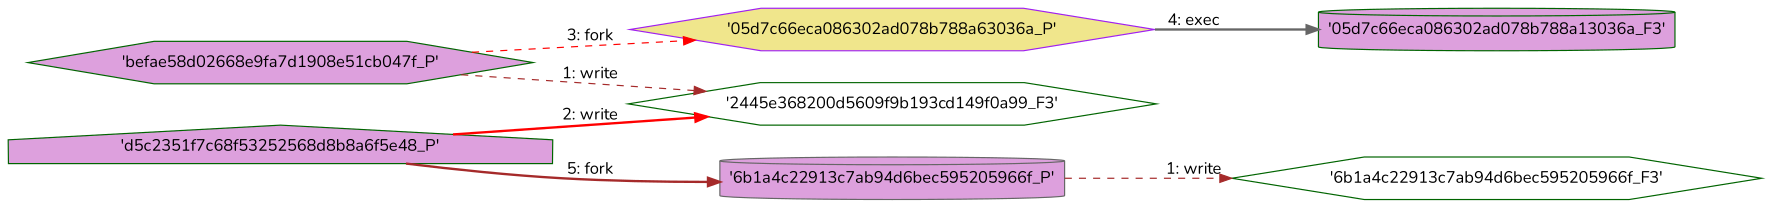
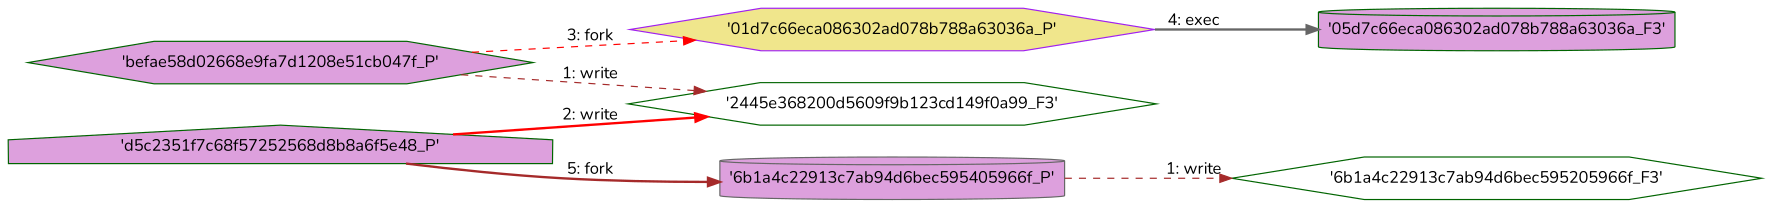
(892, 30) -> (892, 30)
(1497, 30) -> (1497, 30)
(280, 63) -> (280, 63)
(892, 104) -> (892, 104)
(280, 146) -> (280, 146)
(892, 178) -> (892, 178)
